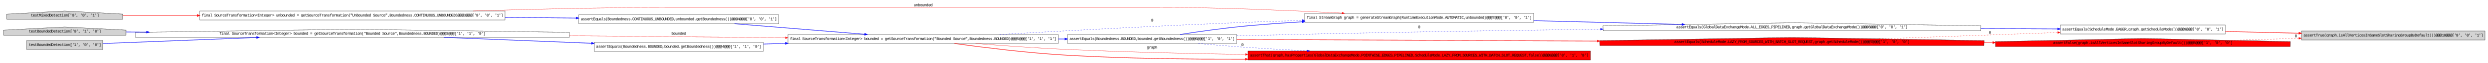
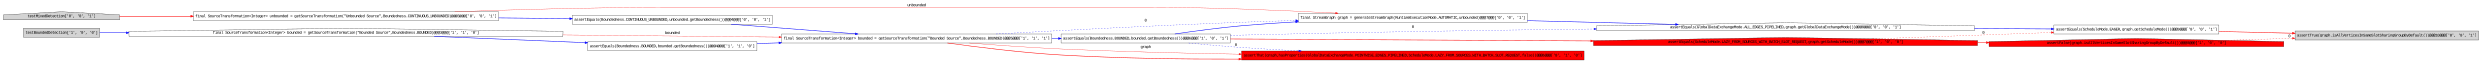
(65, 32) -> none
